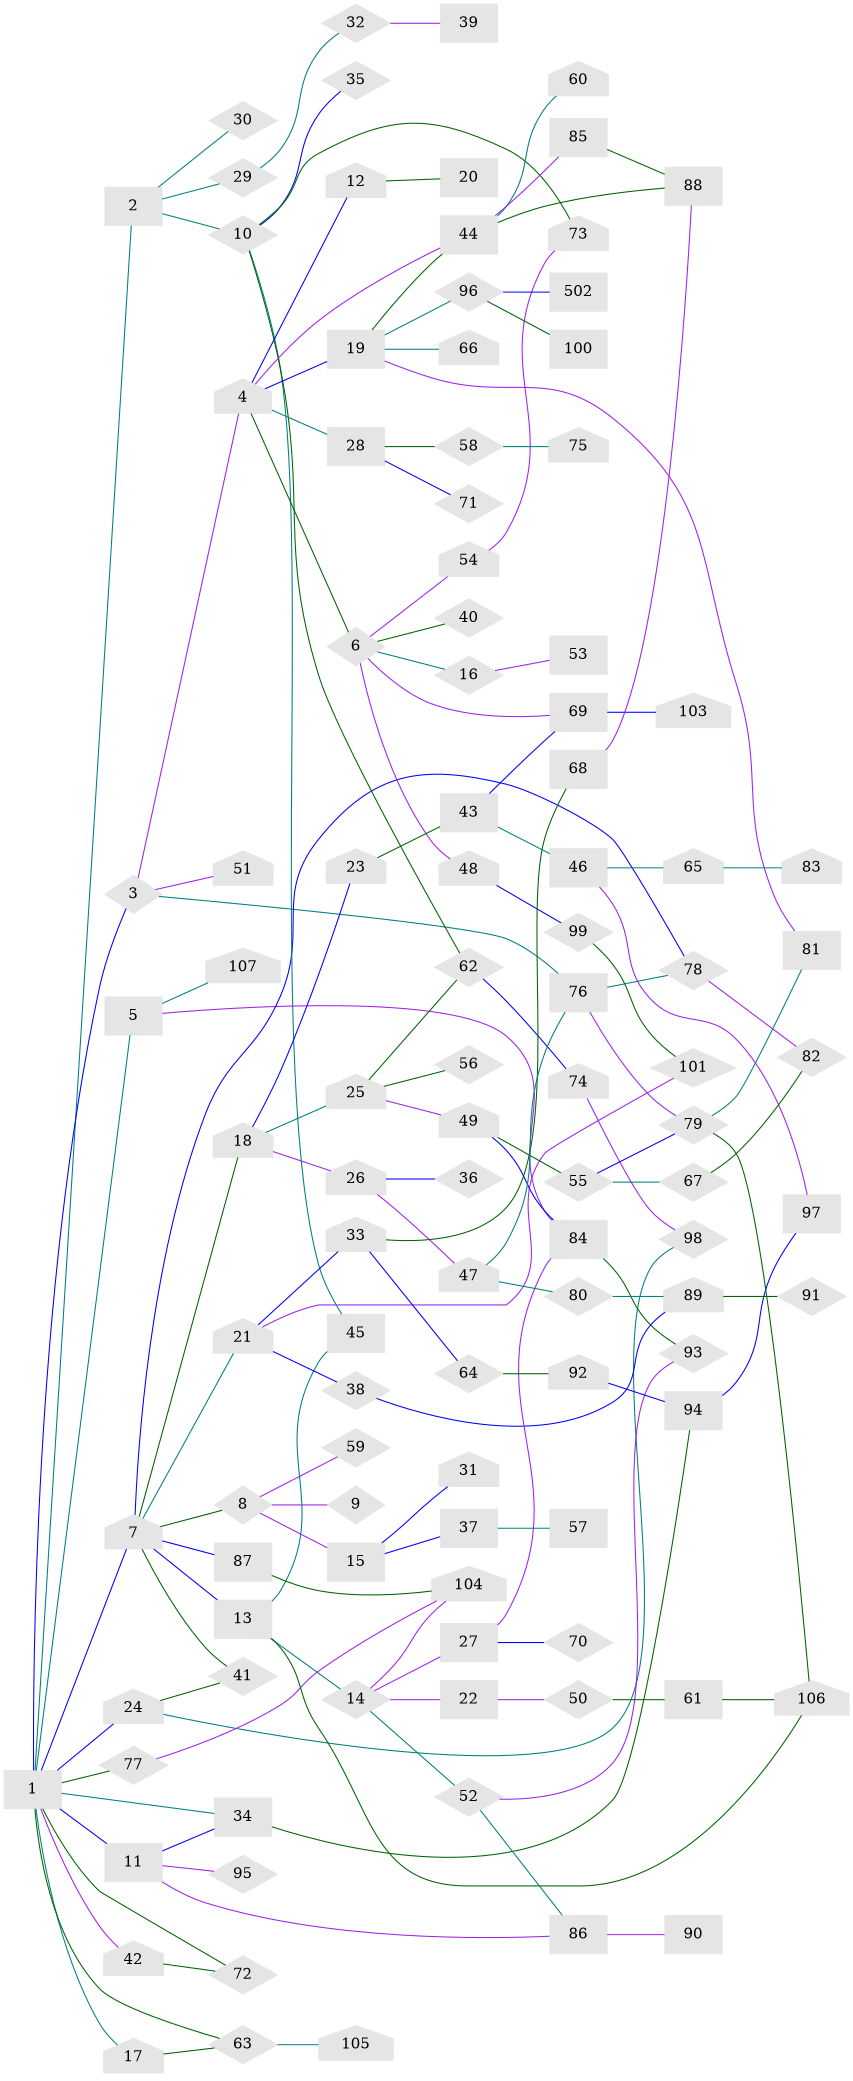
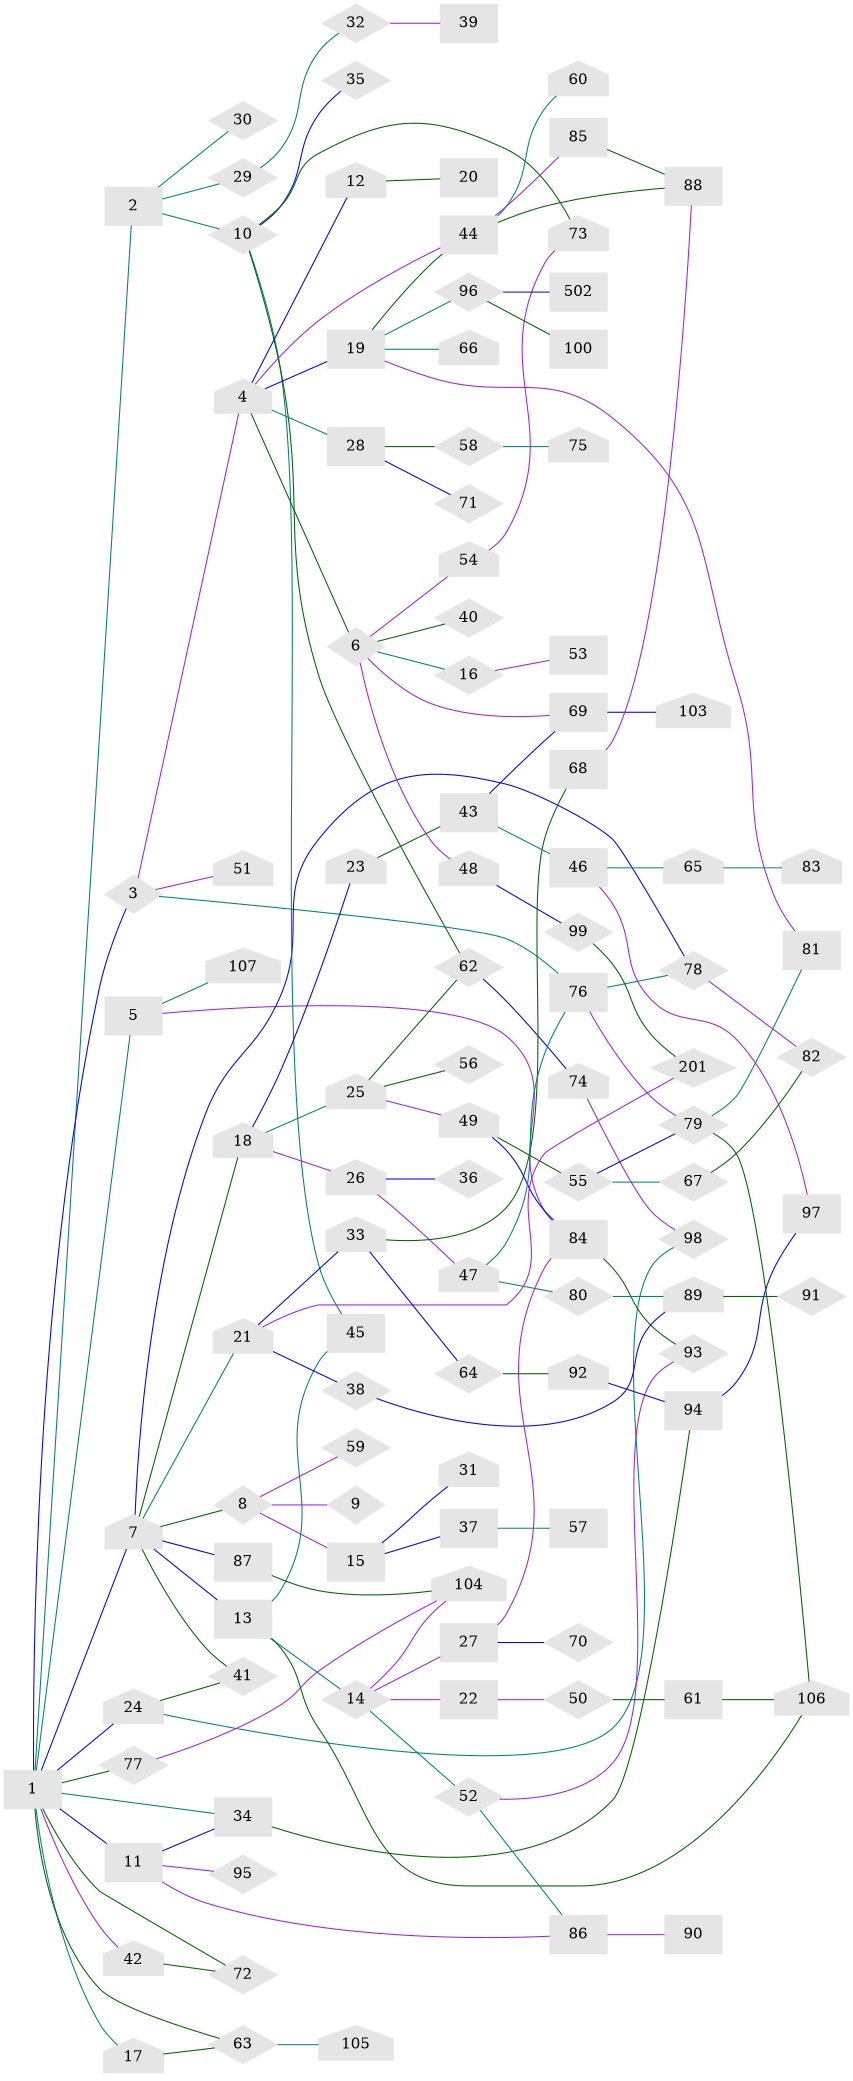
(693, 1068) -> (693, 1068)
